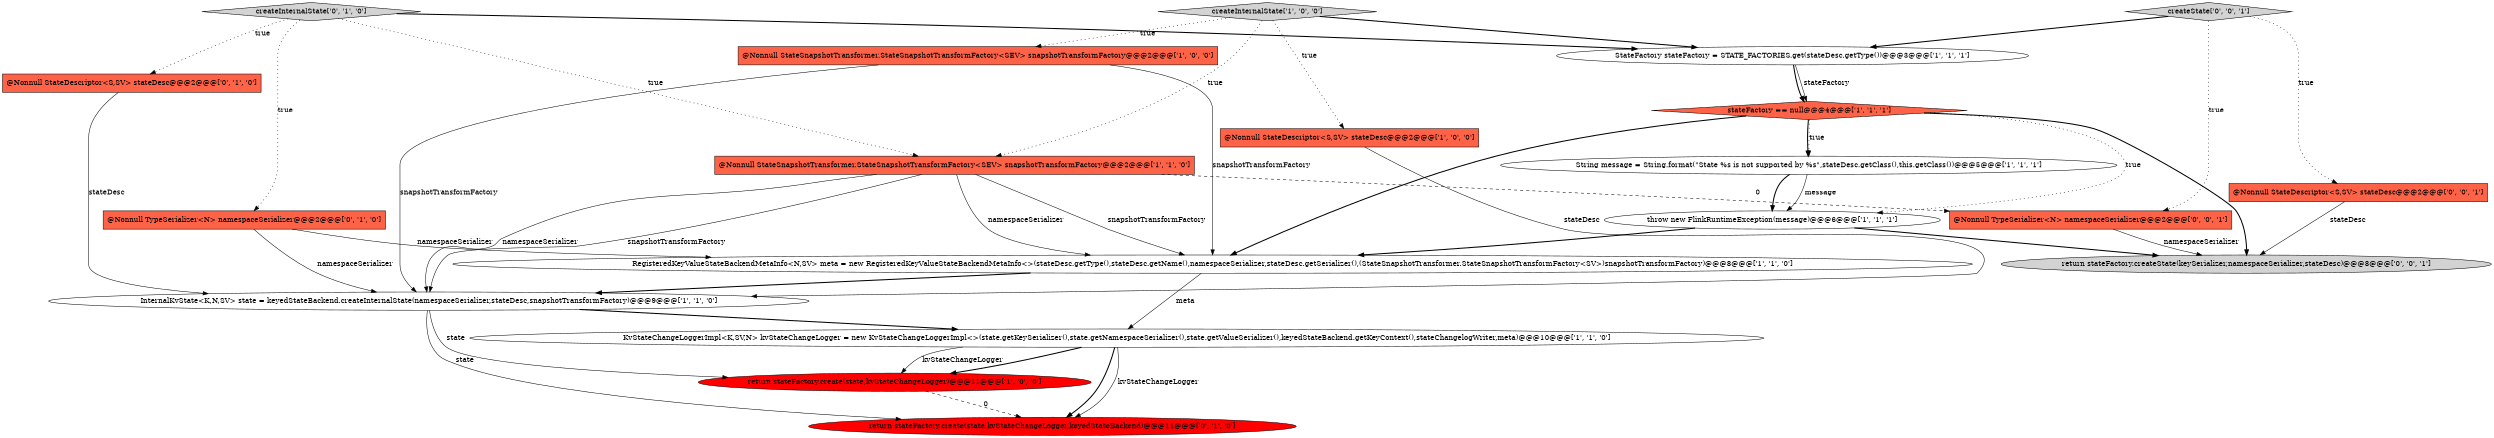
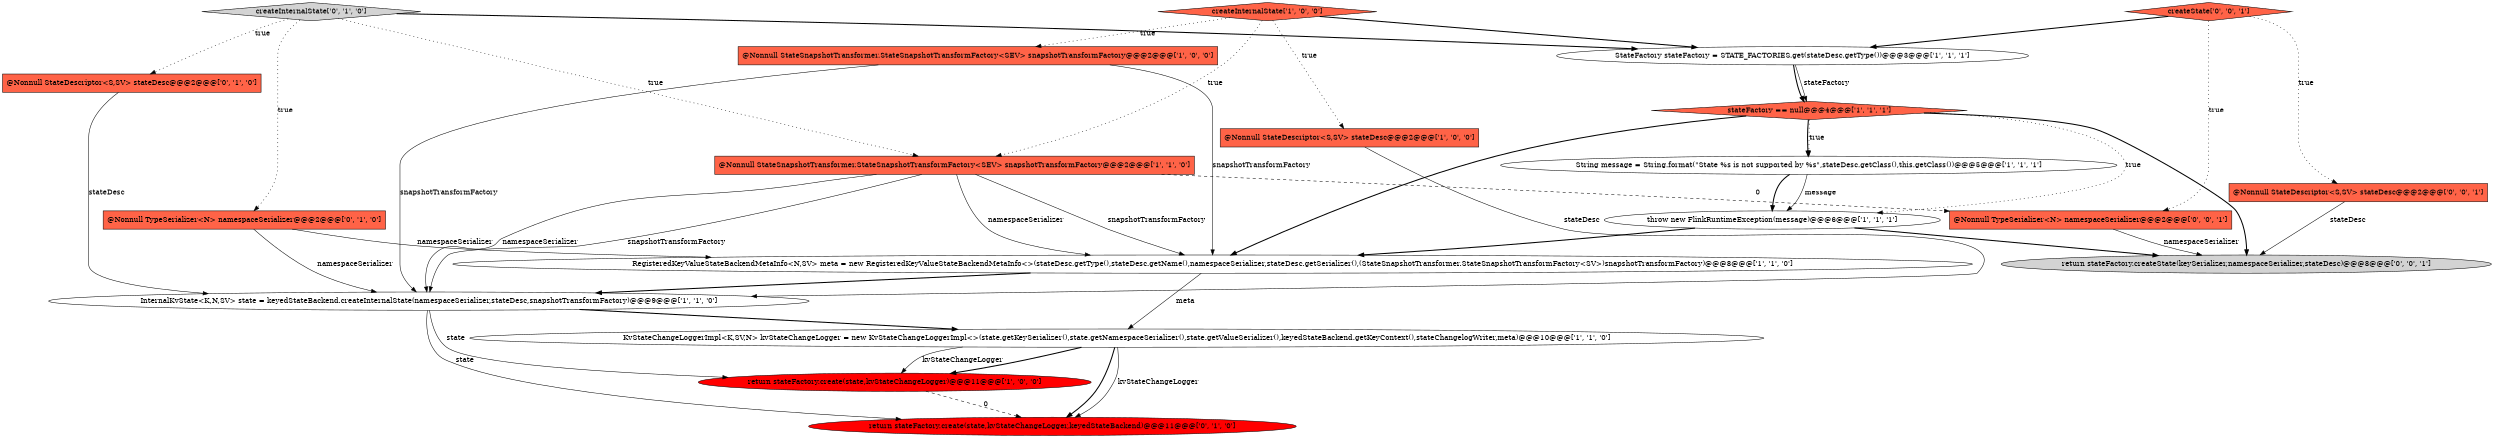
(1267, 12) -> (1267, 12)
(2209, 12) -> (2209, 12)
